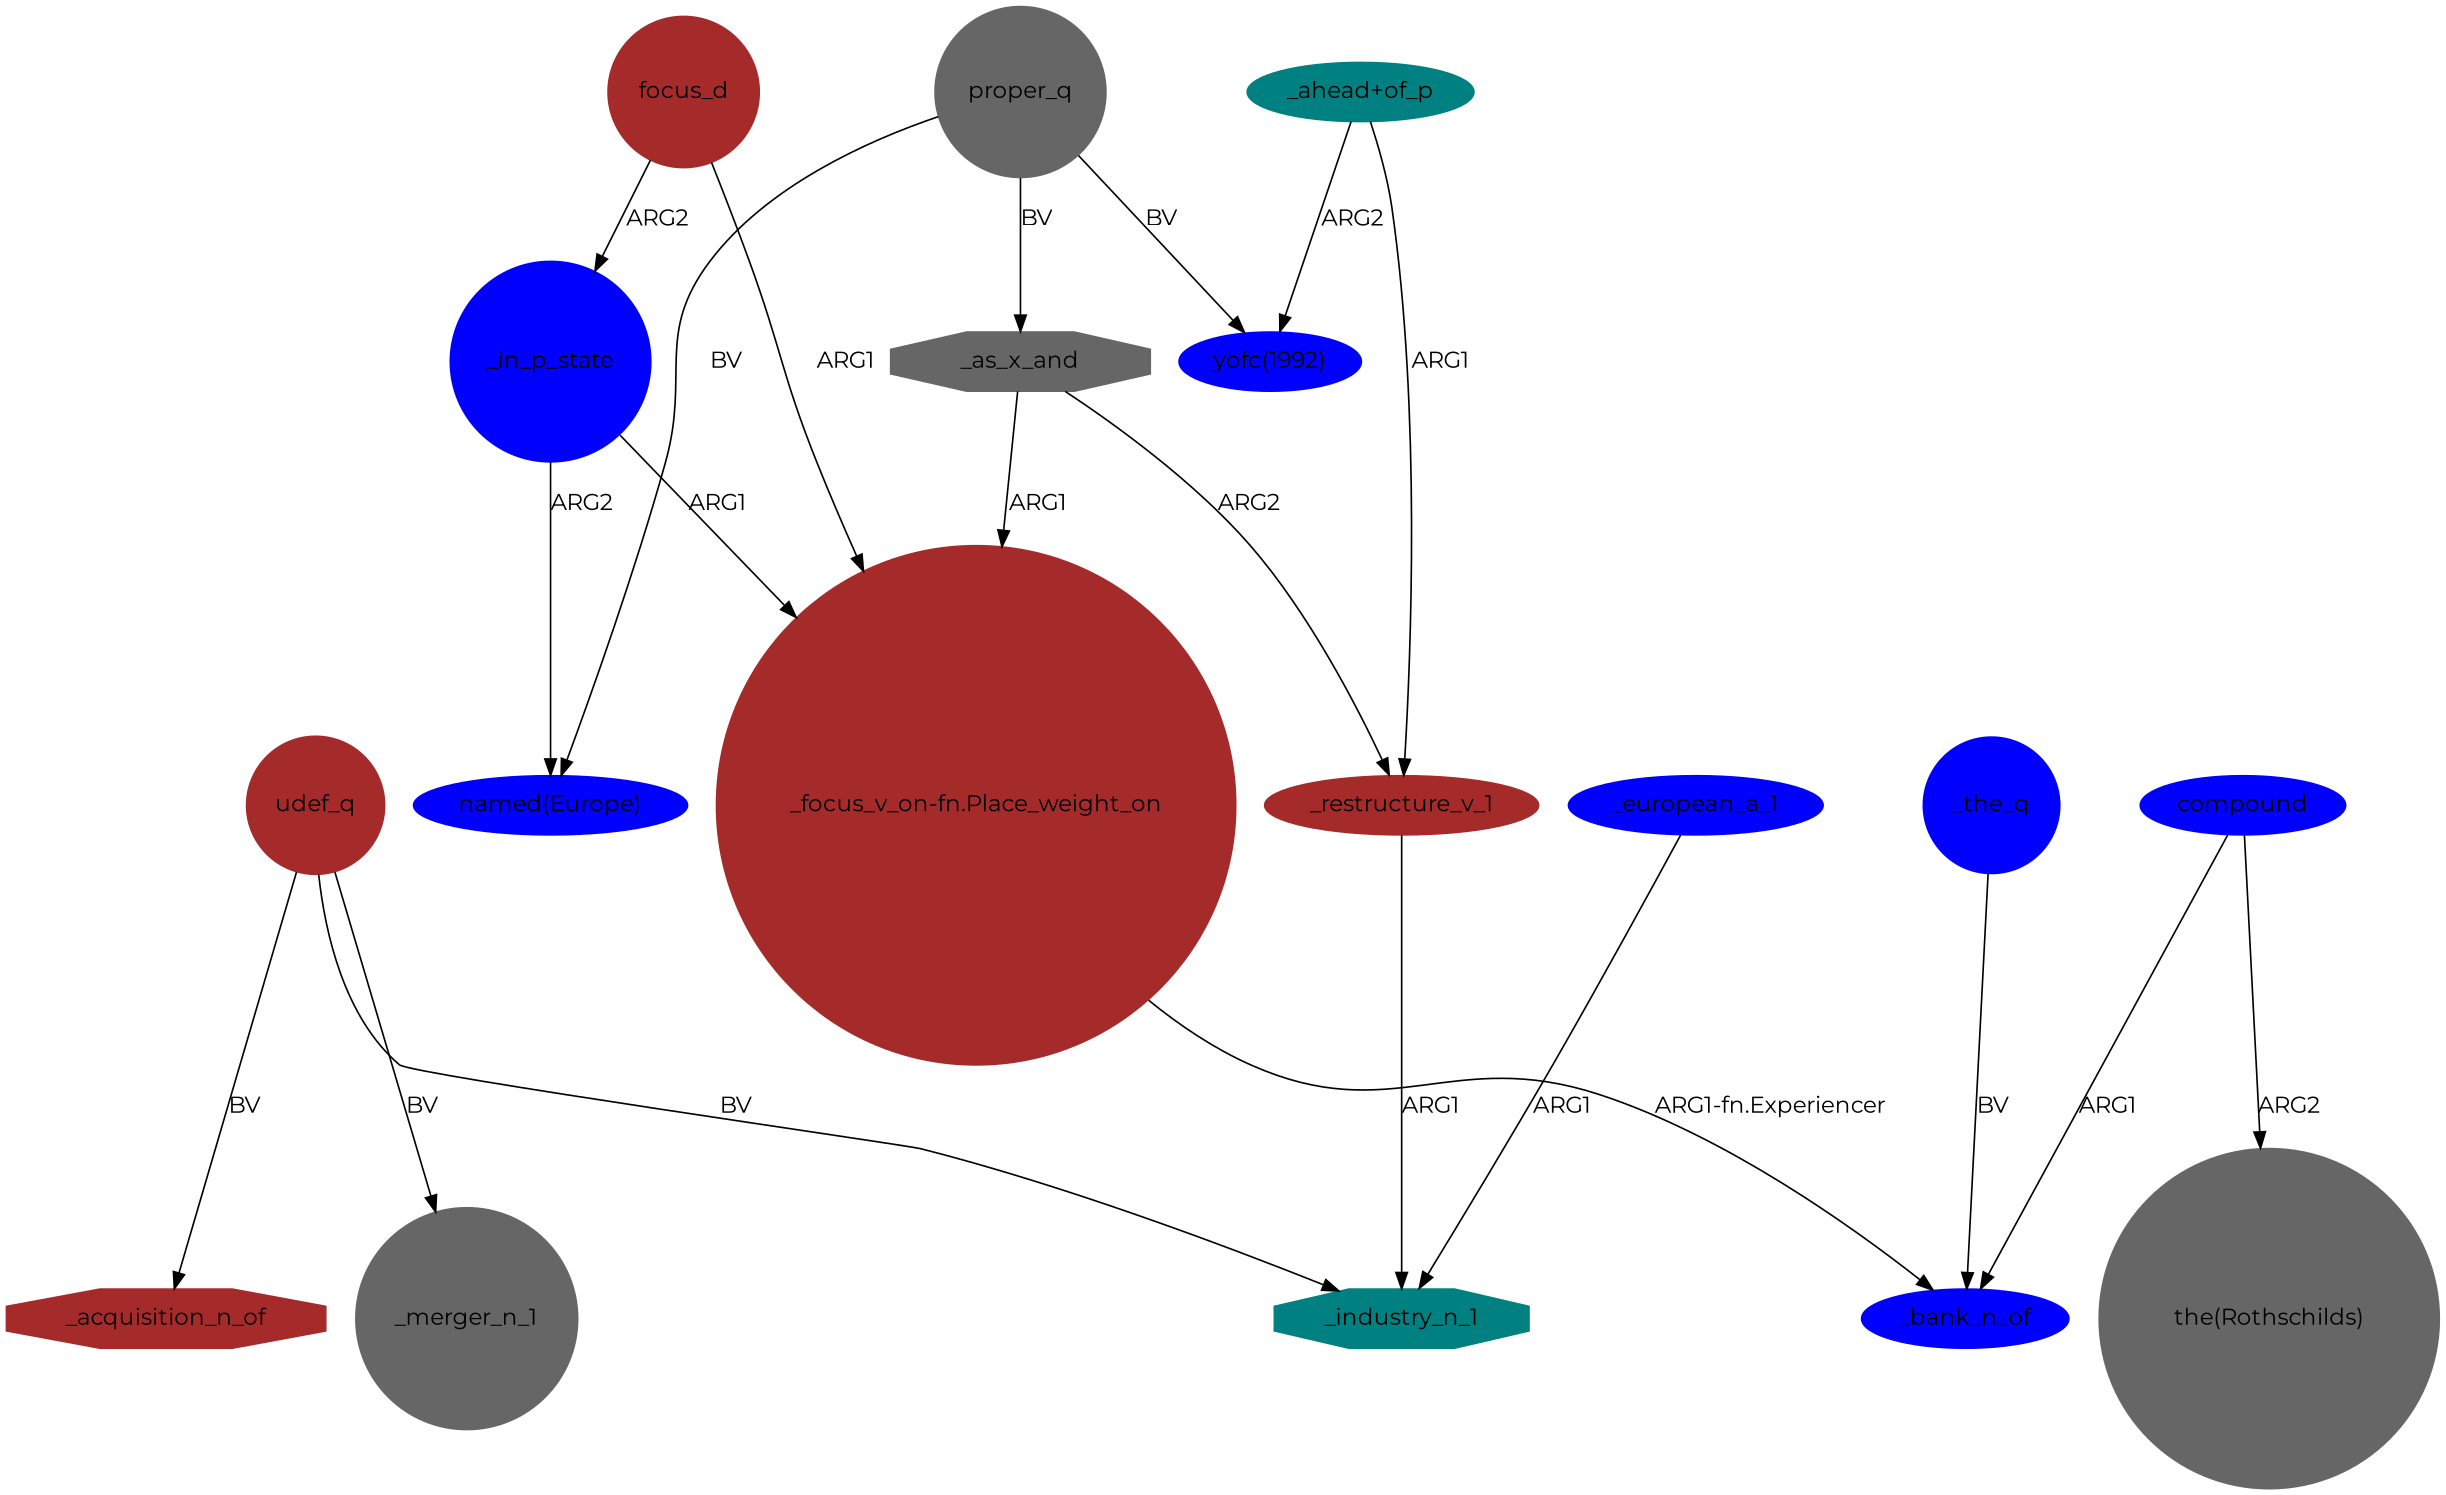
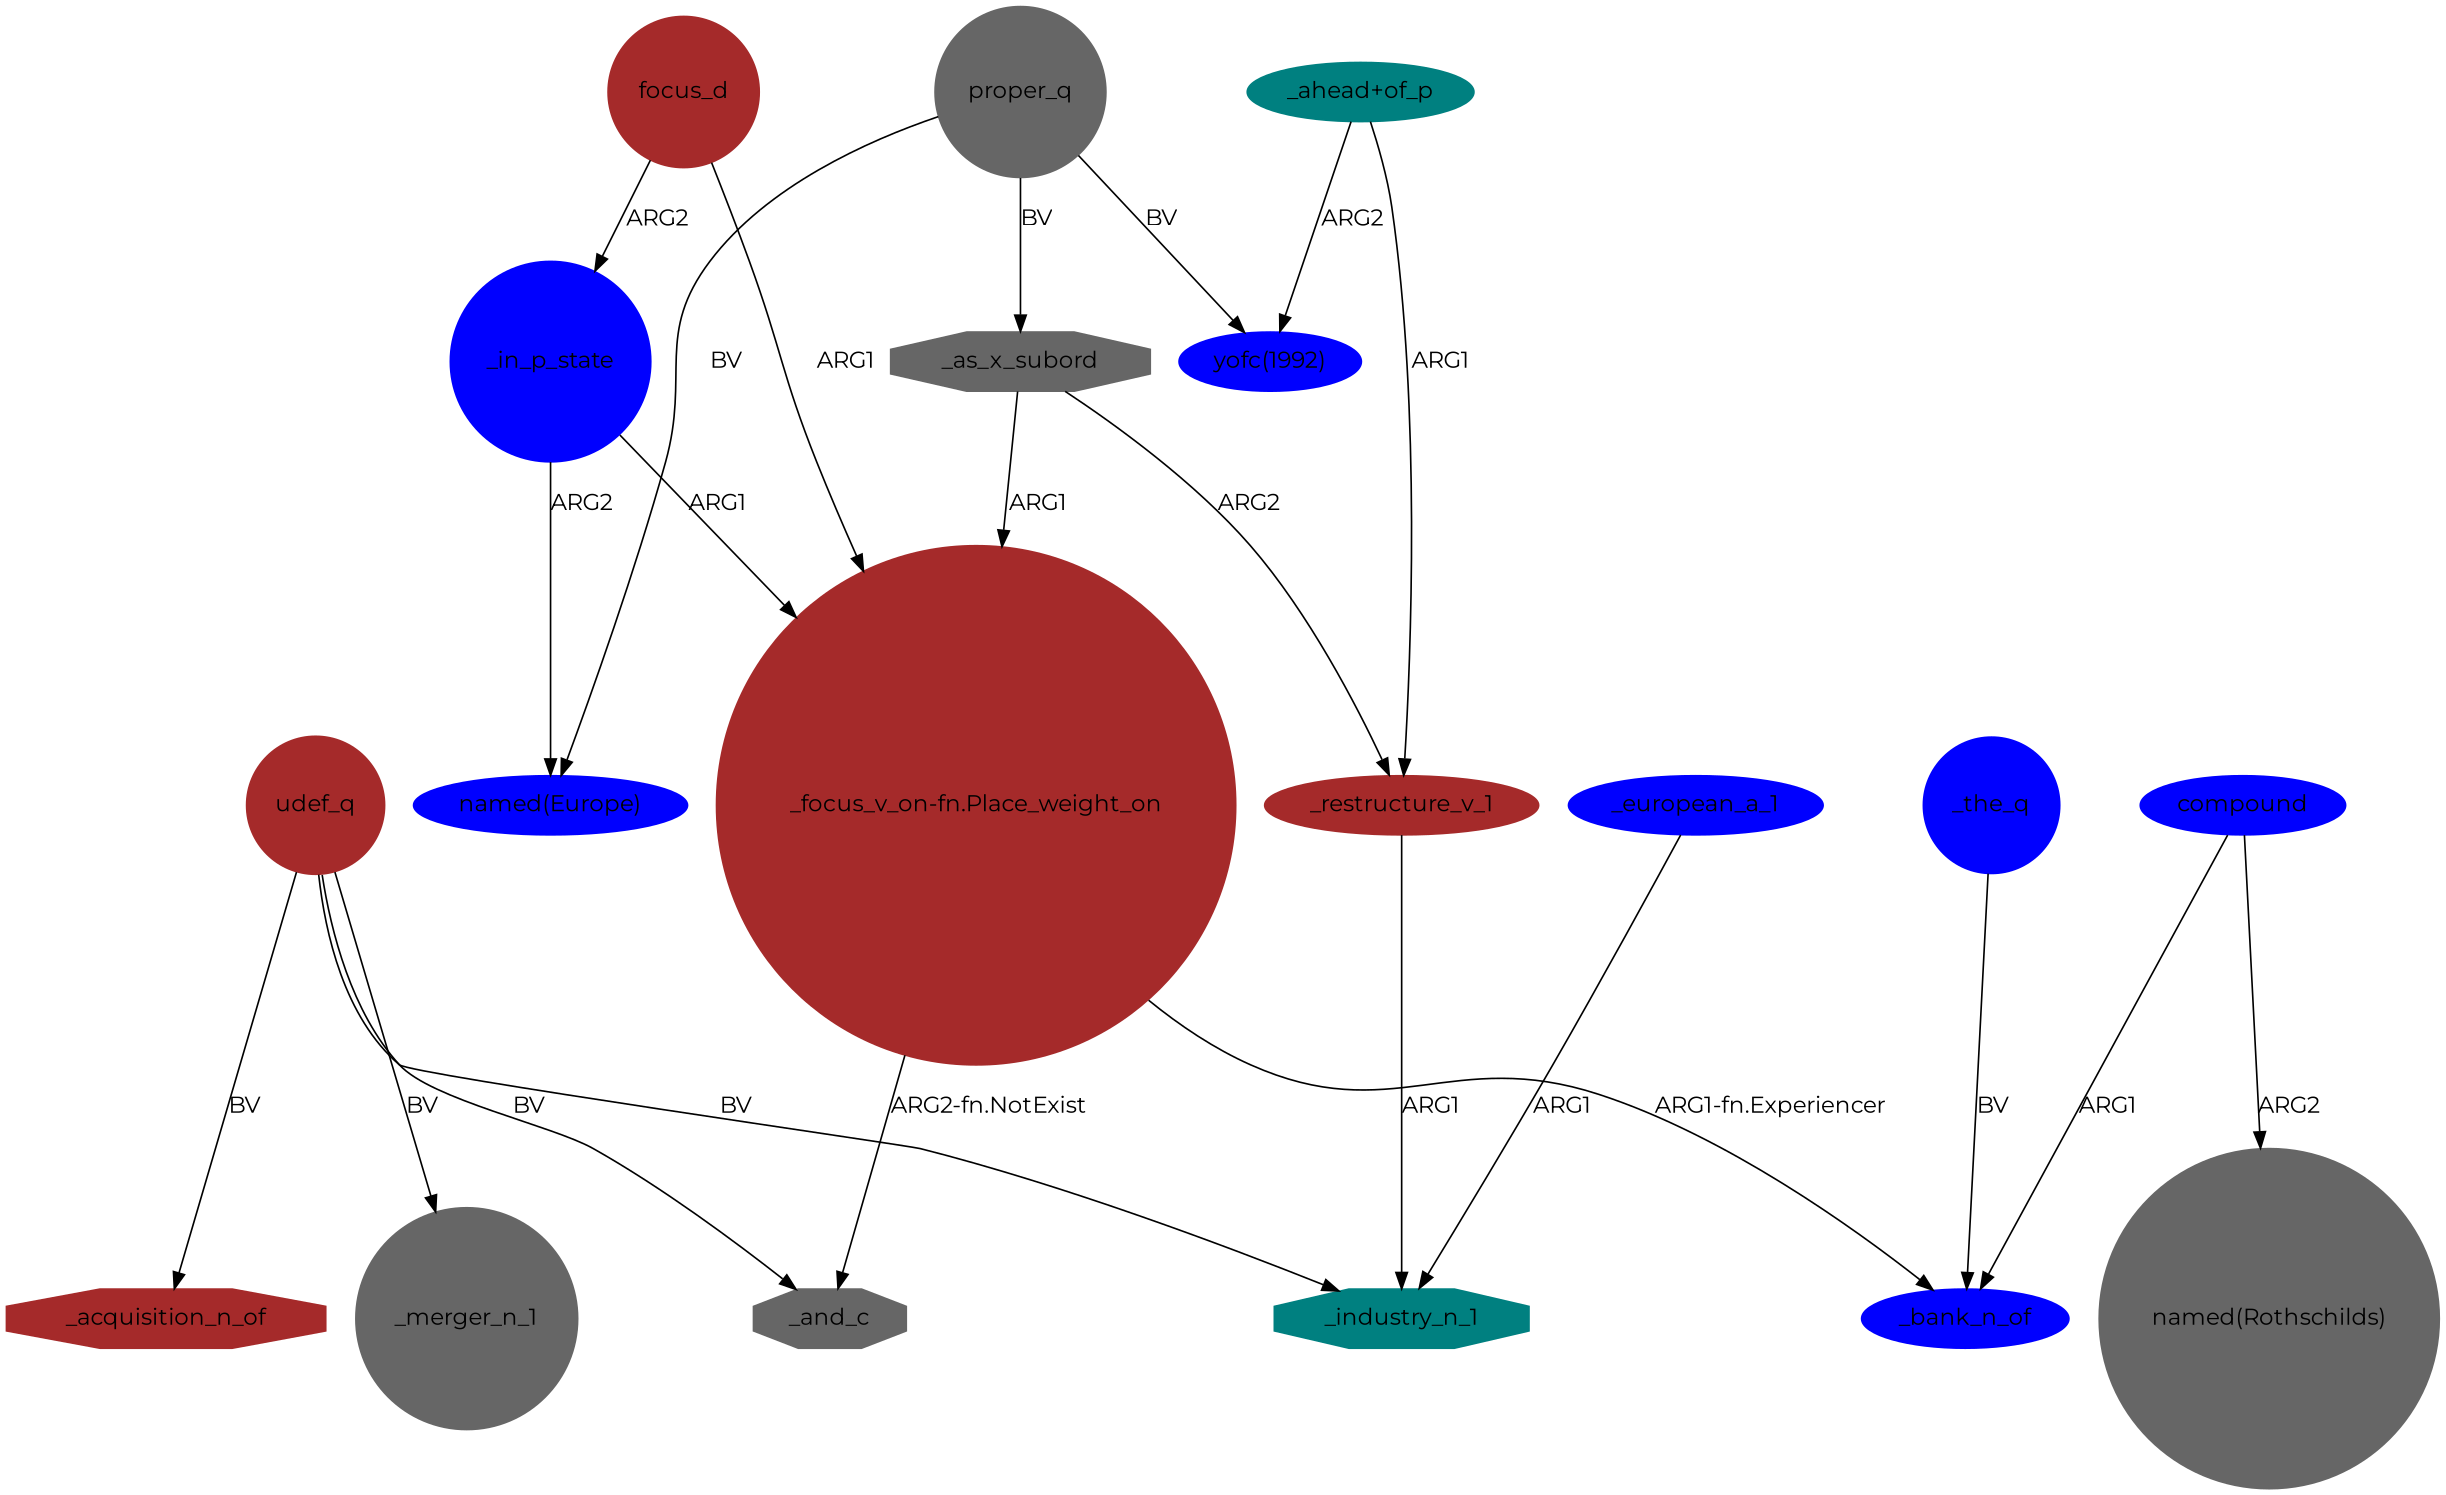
(1020, 362) -> (1020, 362)
none -> (830, 1319)
(2269, 1319) -> (2269, 1319)
